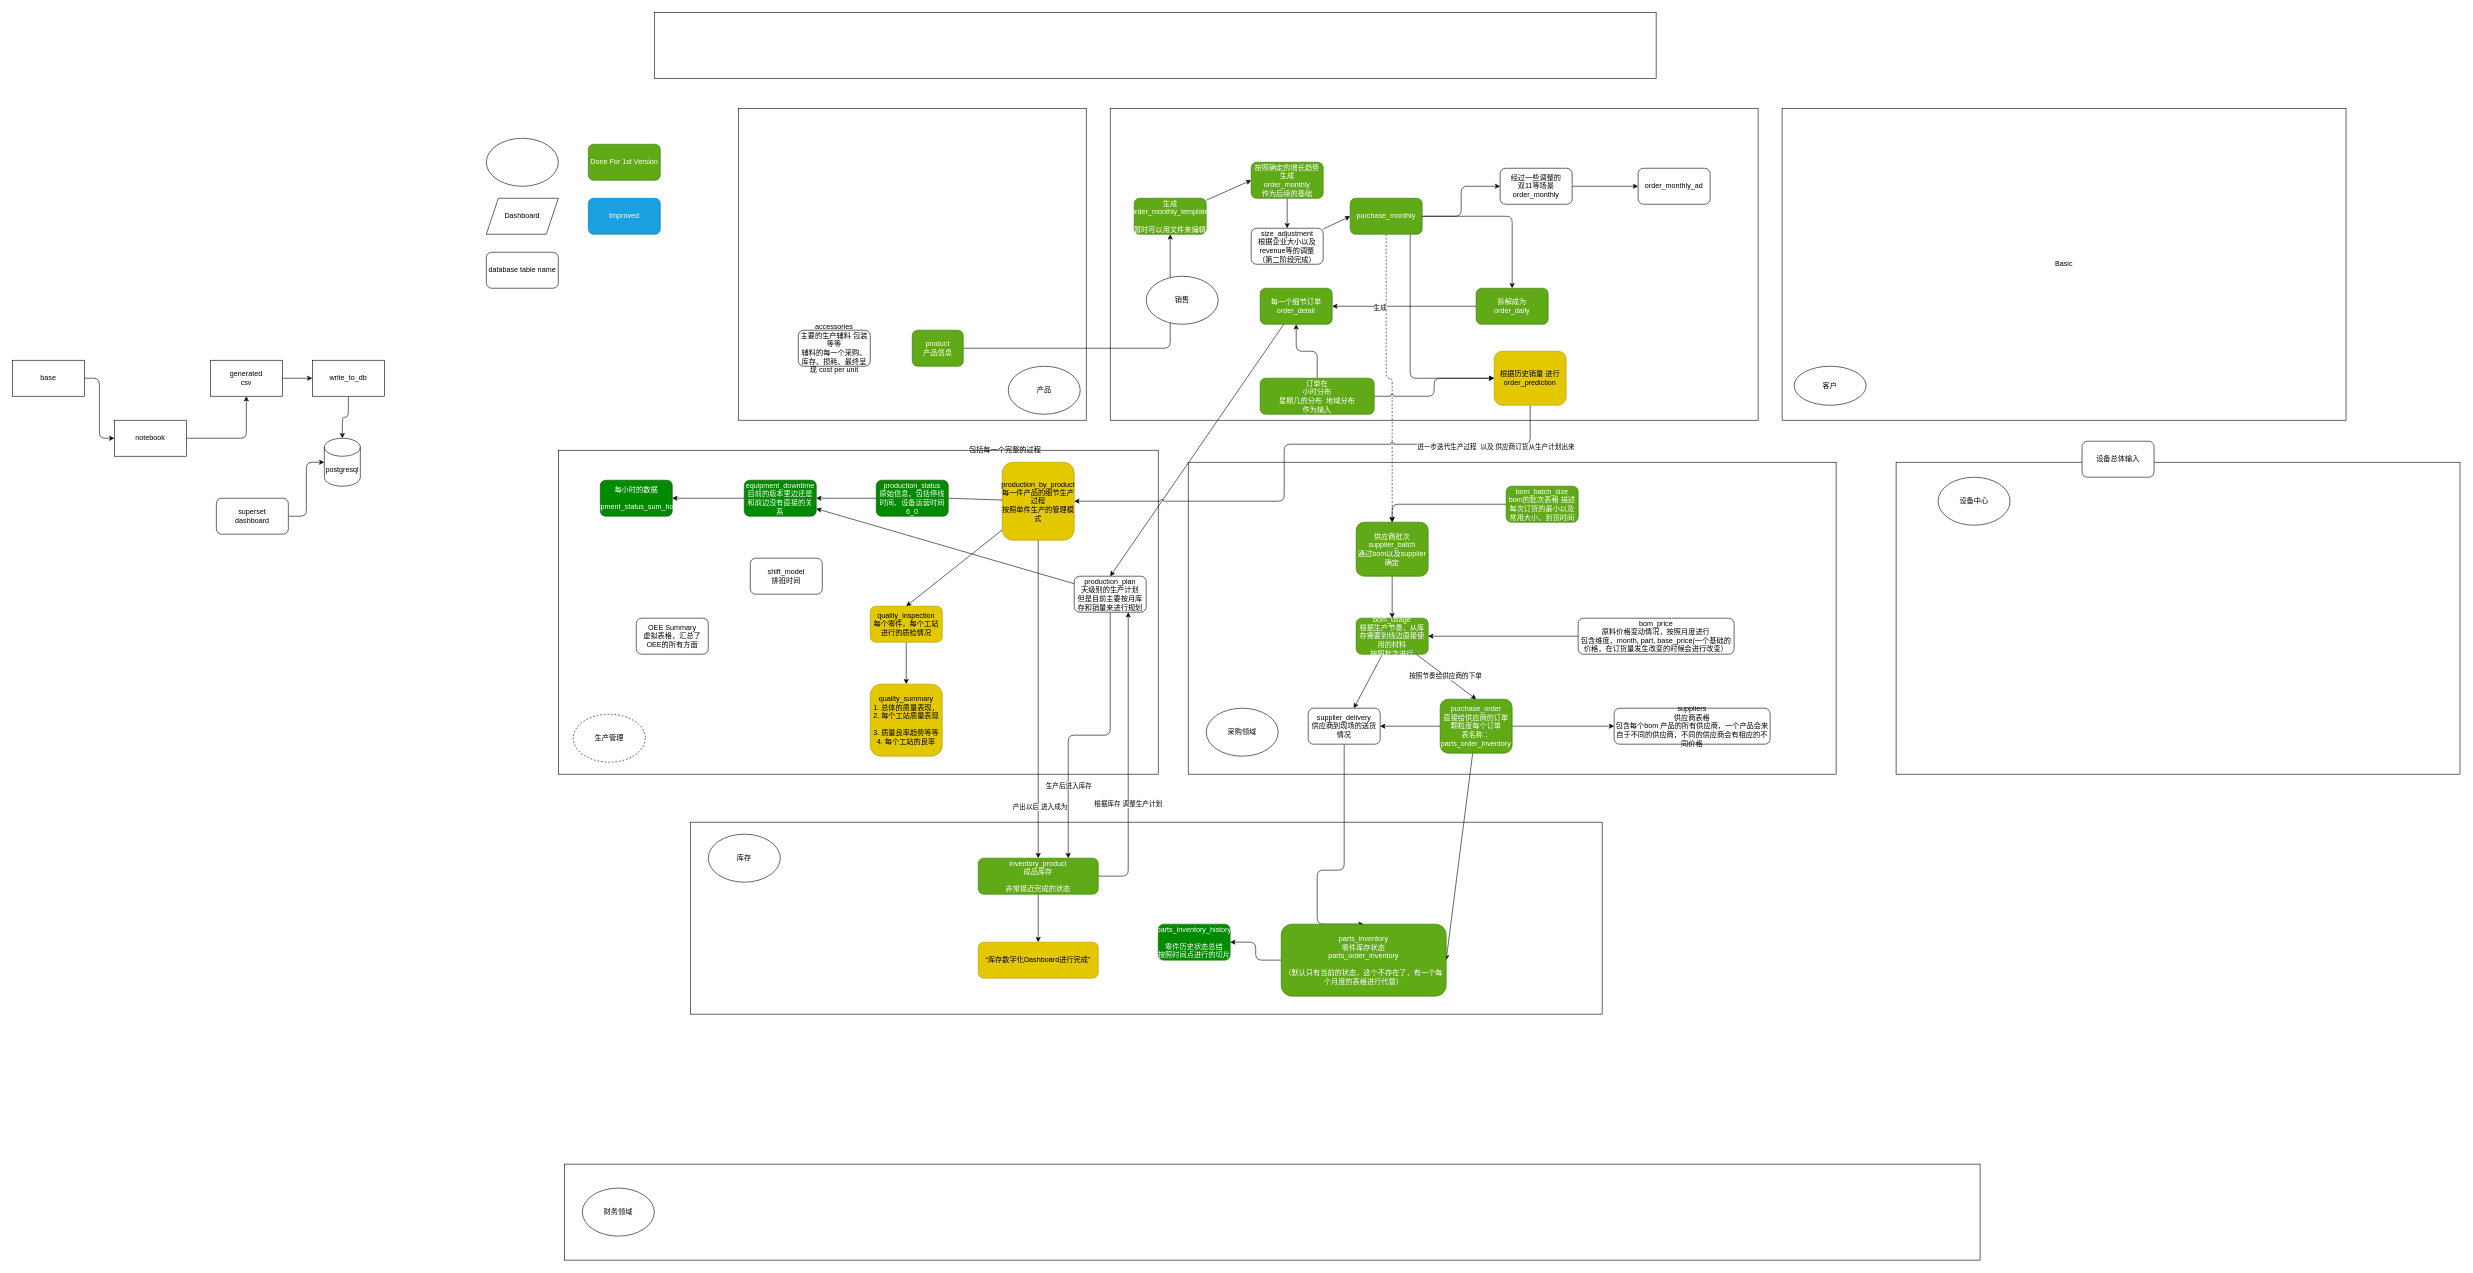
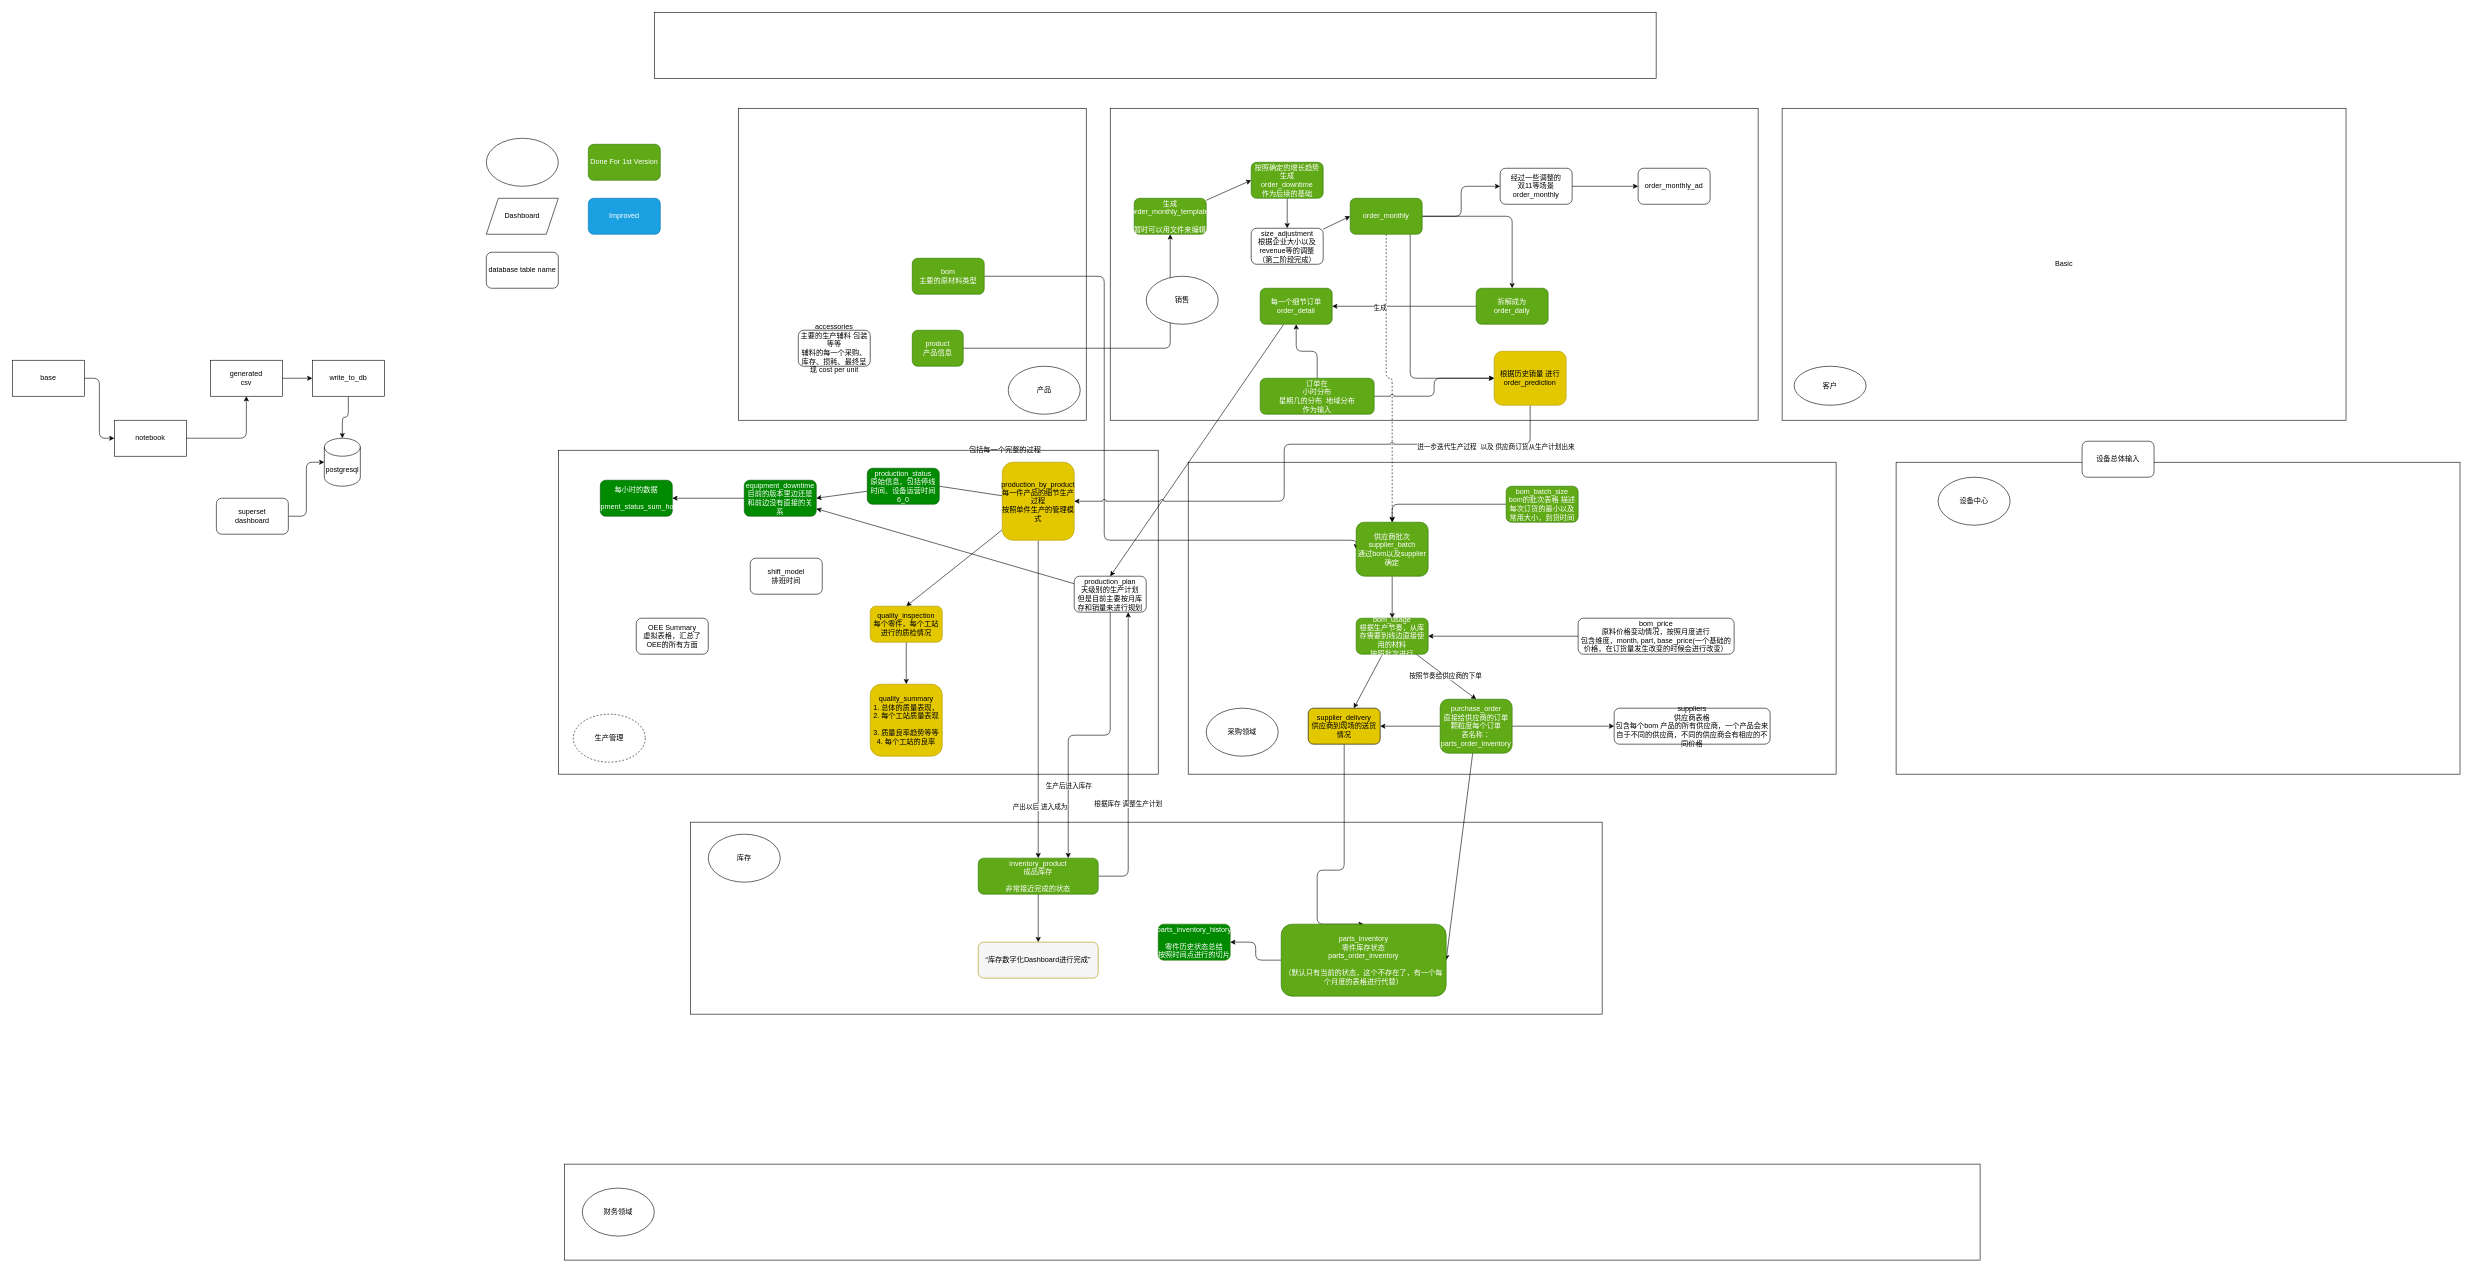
(1287, 180) -> (1287, 180)
(1386, 216) -> (1386, 216)
none -> (948, 276)
(912, 498) -> (903, 486)
none -> (1355, 541)
(1344, 726) -> (1344, 726)
(1038, 960) -> (1038, 960)
